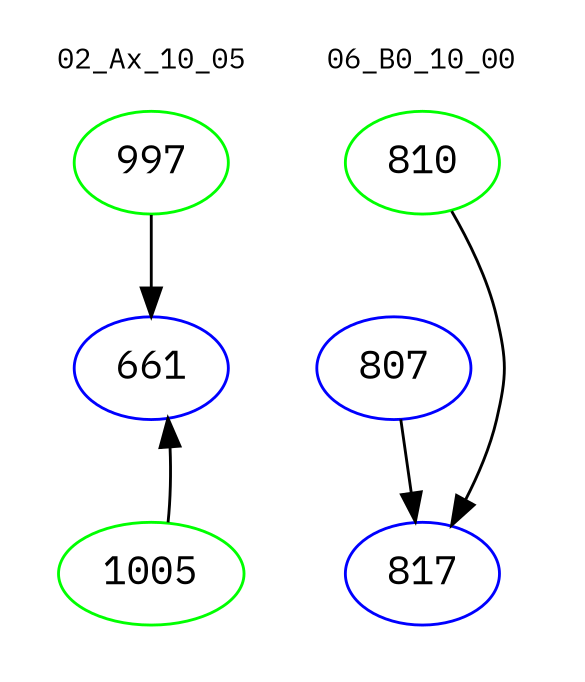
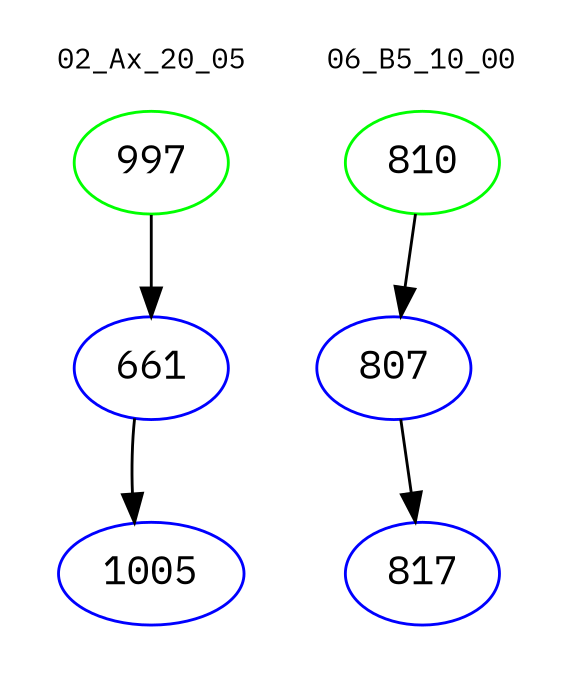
(153, 61) -> (153, 61)
(422, 61) -> (422, 61)
(503, 354) -> (410, 251)
(170, 485) -> (132, 456)
(151, 574) -> (151, 574)
